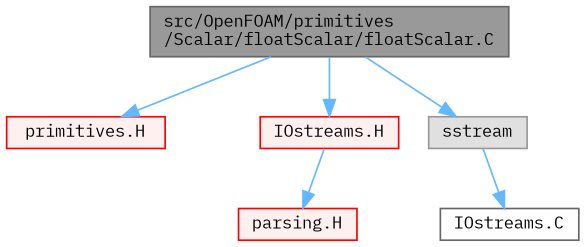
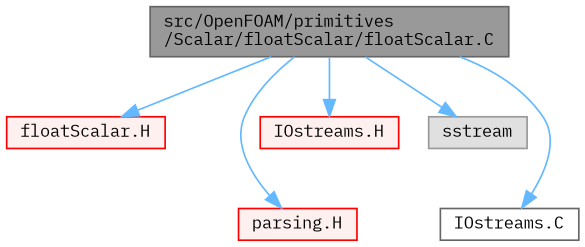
(86, 133) -> (86, 133)
(316, 171) -> (243, 121)
(491, 171) -> (536, 108)
